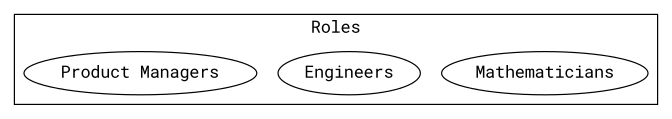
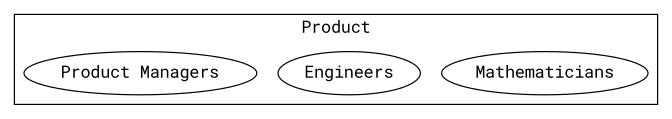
(336, 28) -> (336, 28)
